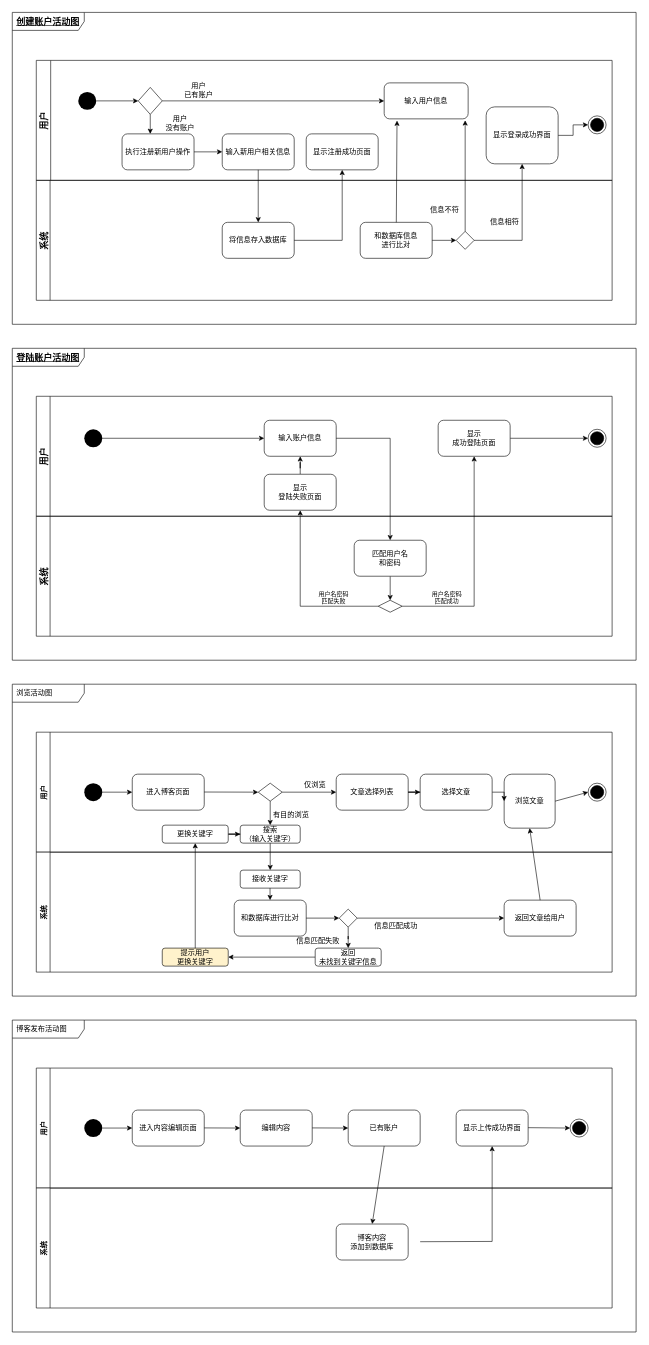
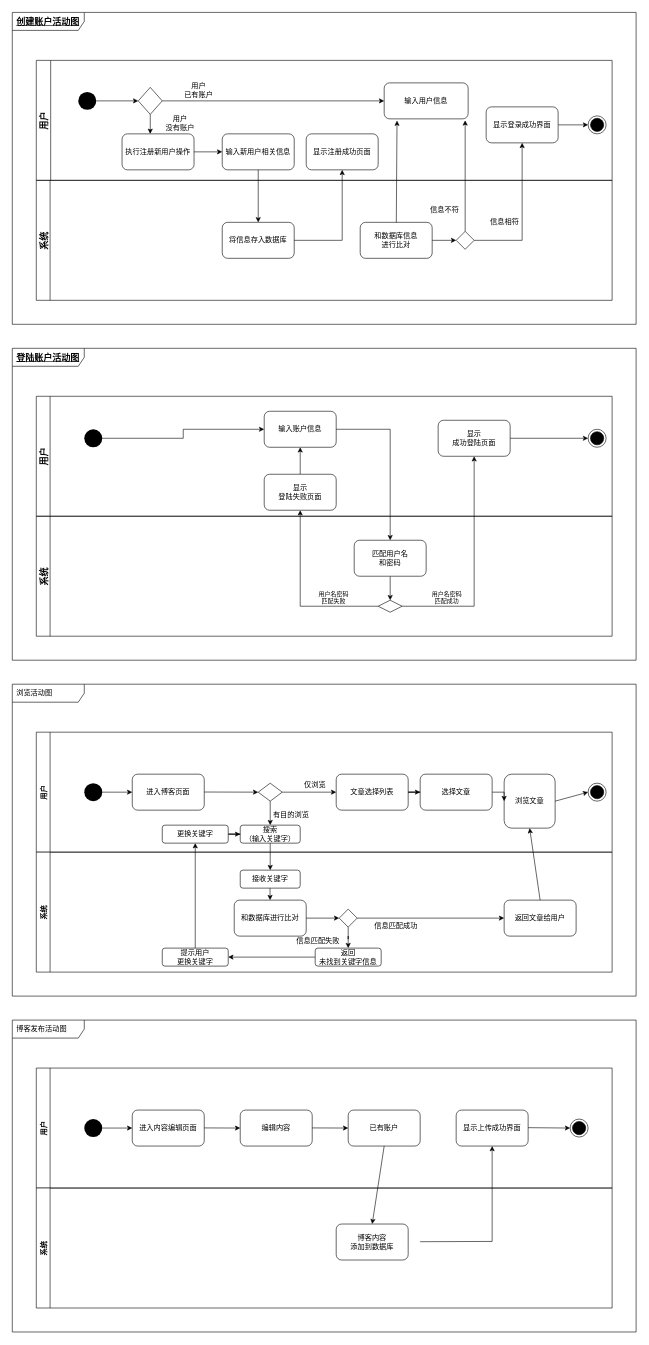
(522, 135) -> (522, 125)
(300, 438) -> (300, 429)
(195, 957) -> (195, 957)
